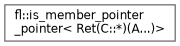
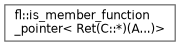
(90, 23) -> (90, 23)
